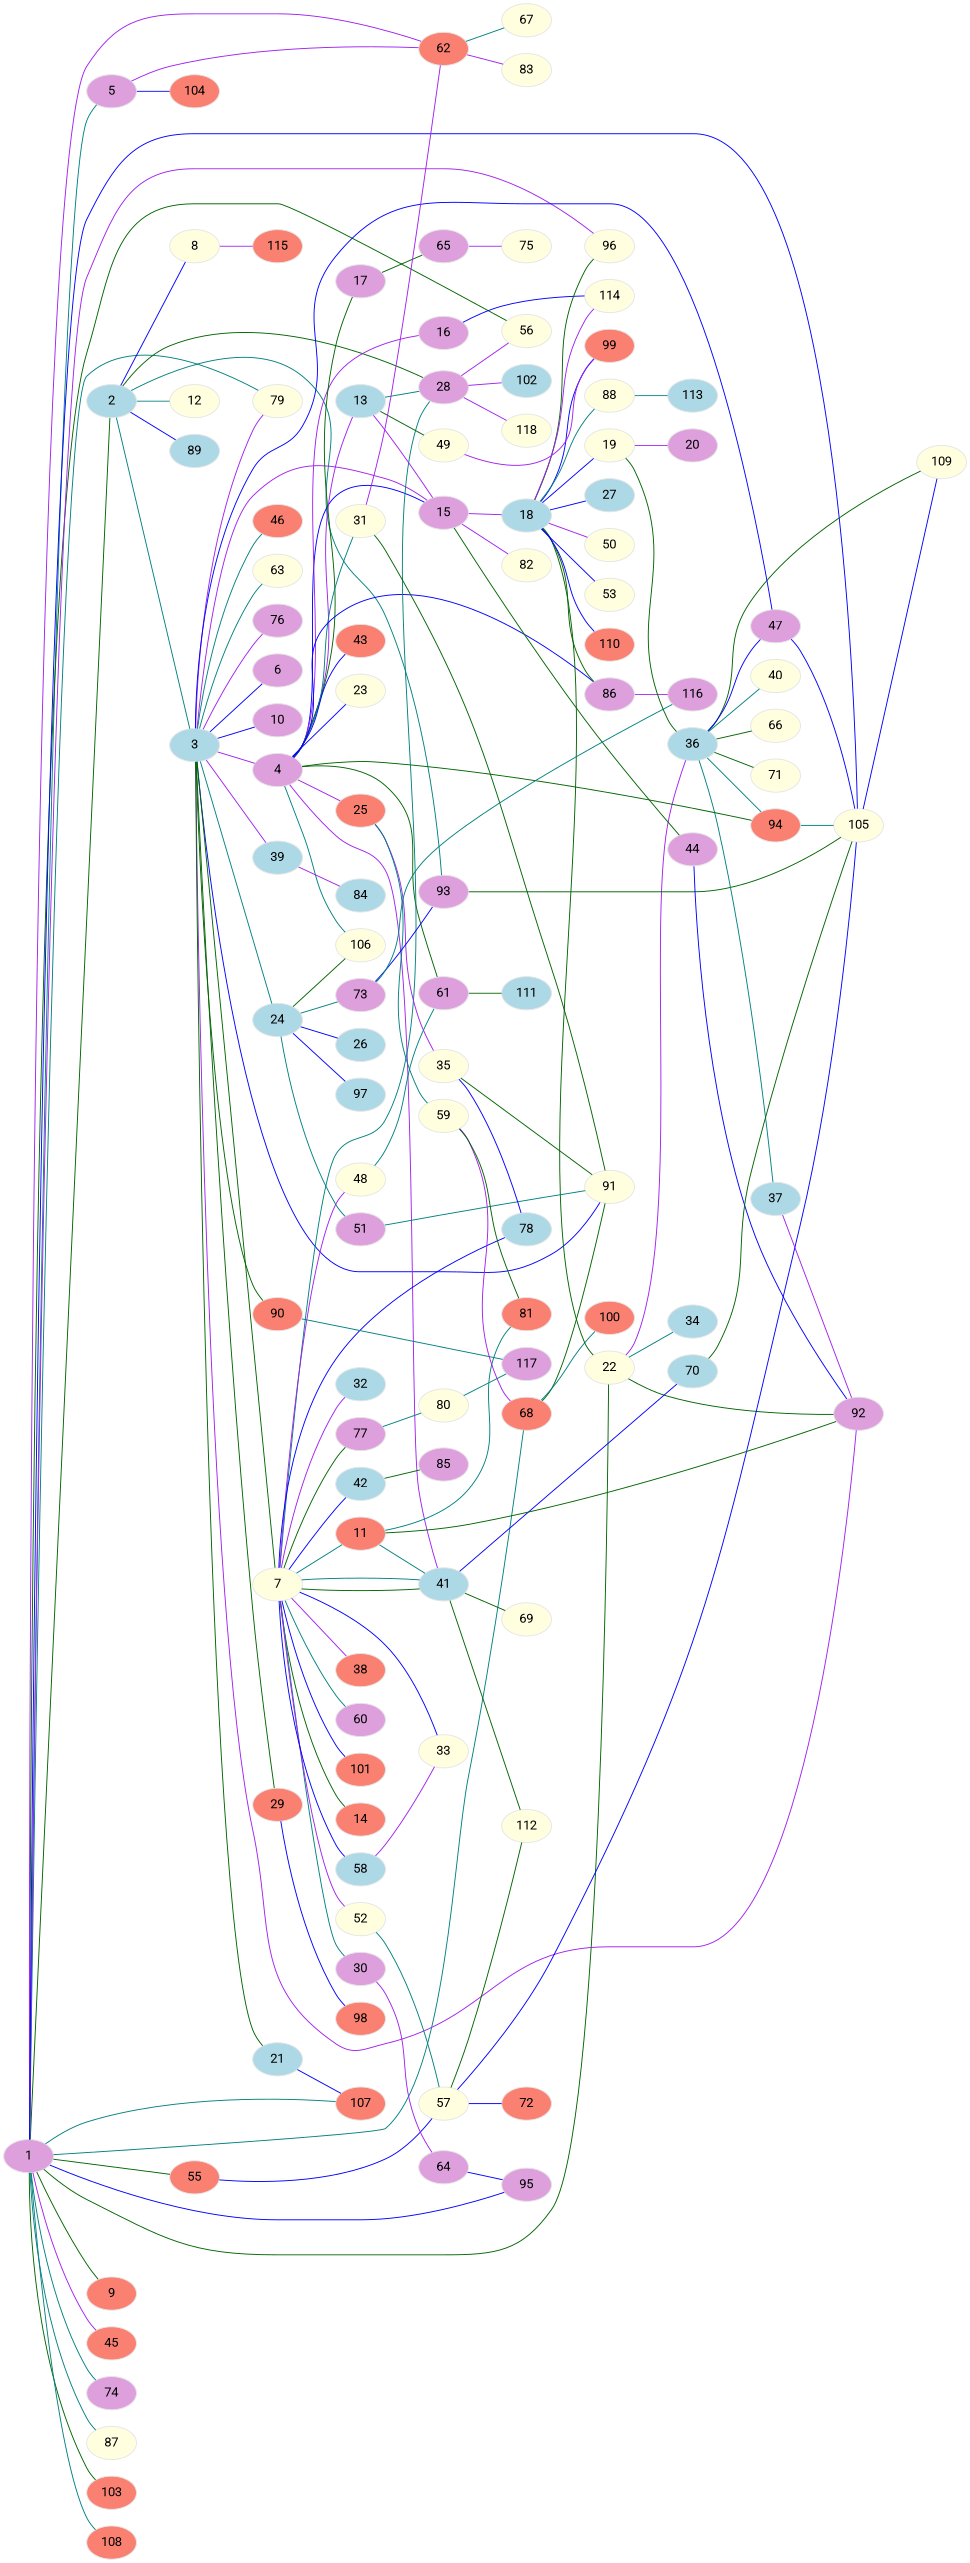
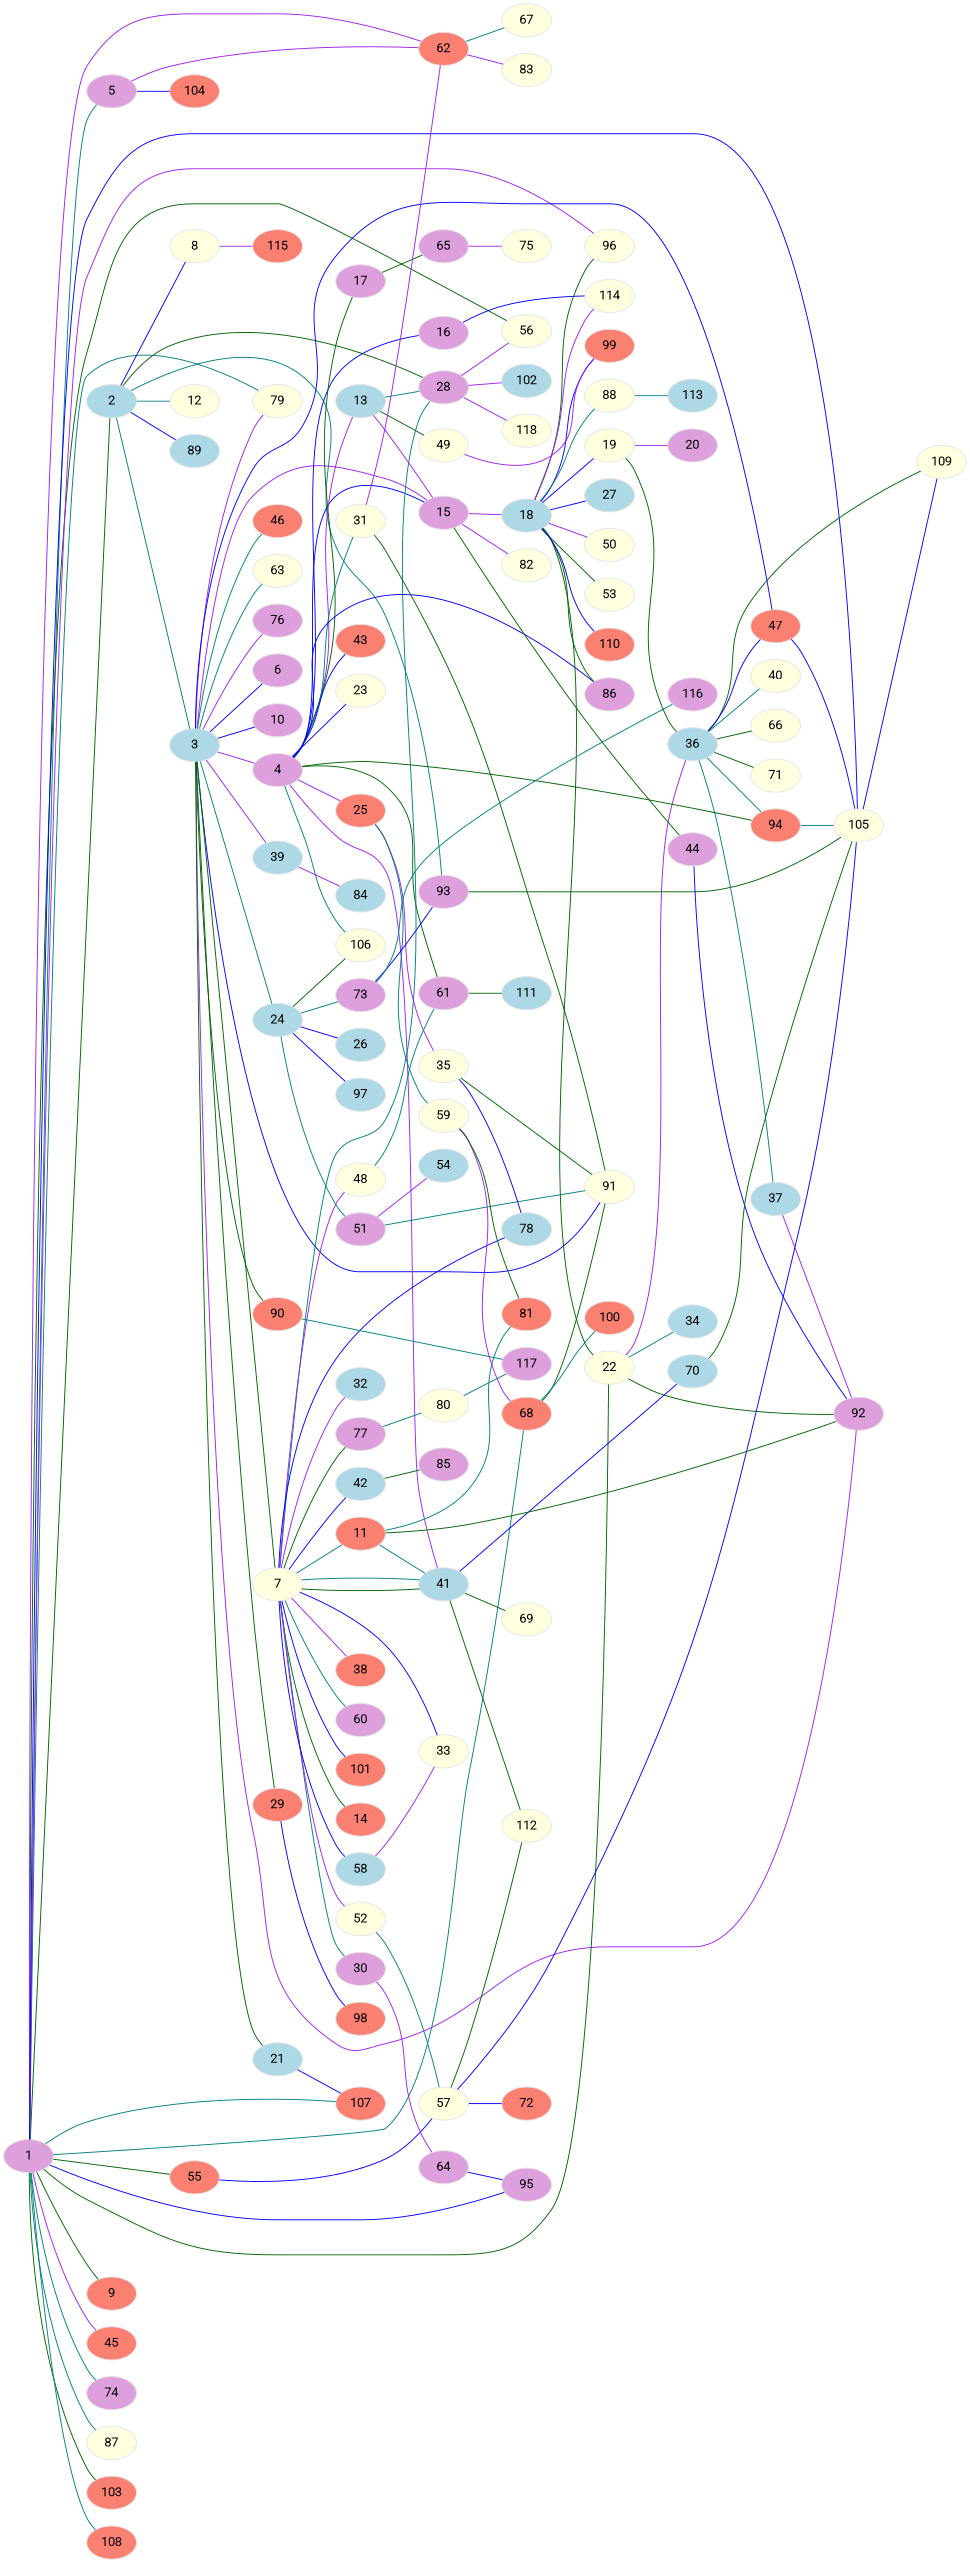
(313, 520) -> (313, 520)
(568, 555) -> (568, 555)
(776, 626) -> (776, 626)
(651, 694) -> none
none -> (444, 1166)
